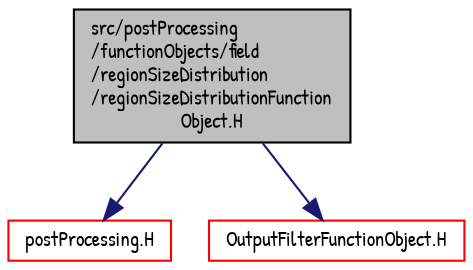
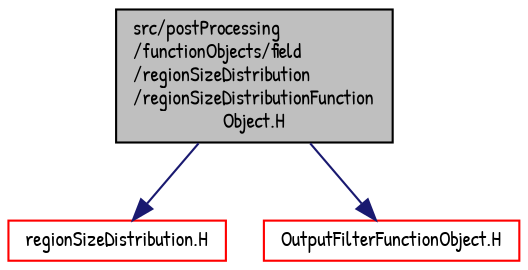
(90, 241) -> (117, 241)
